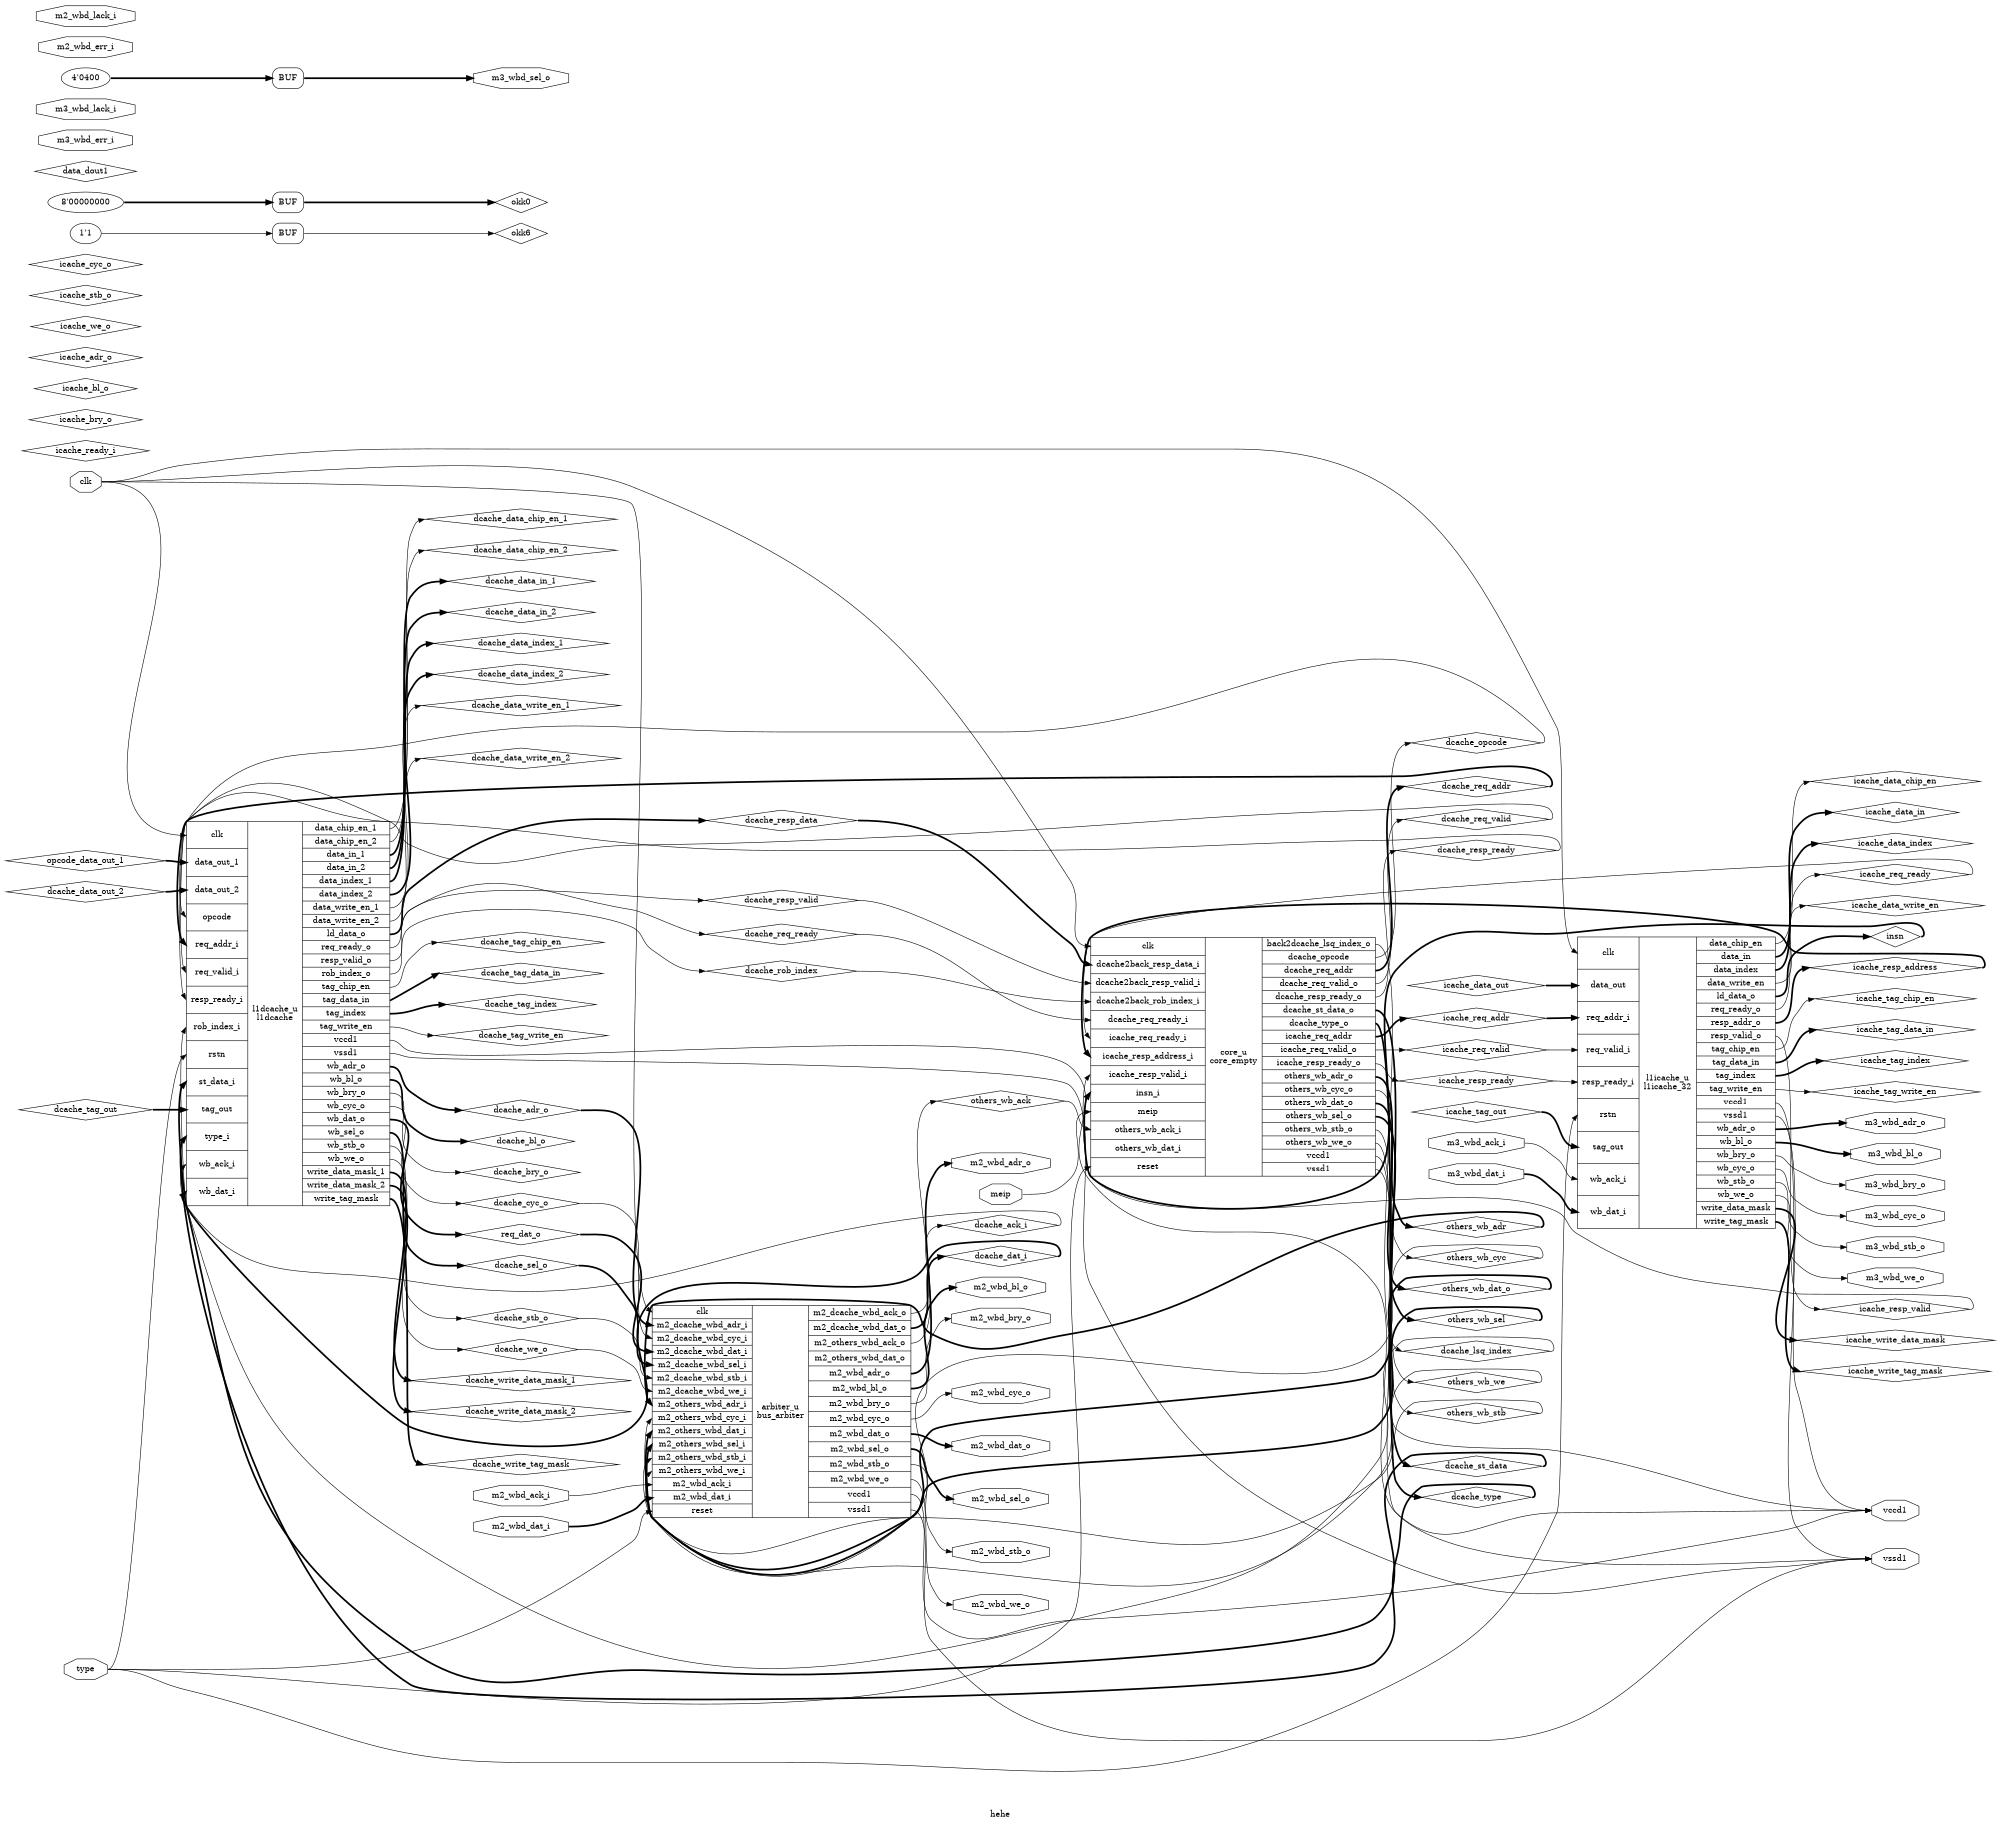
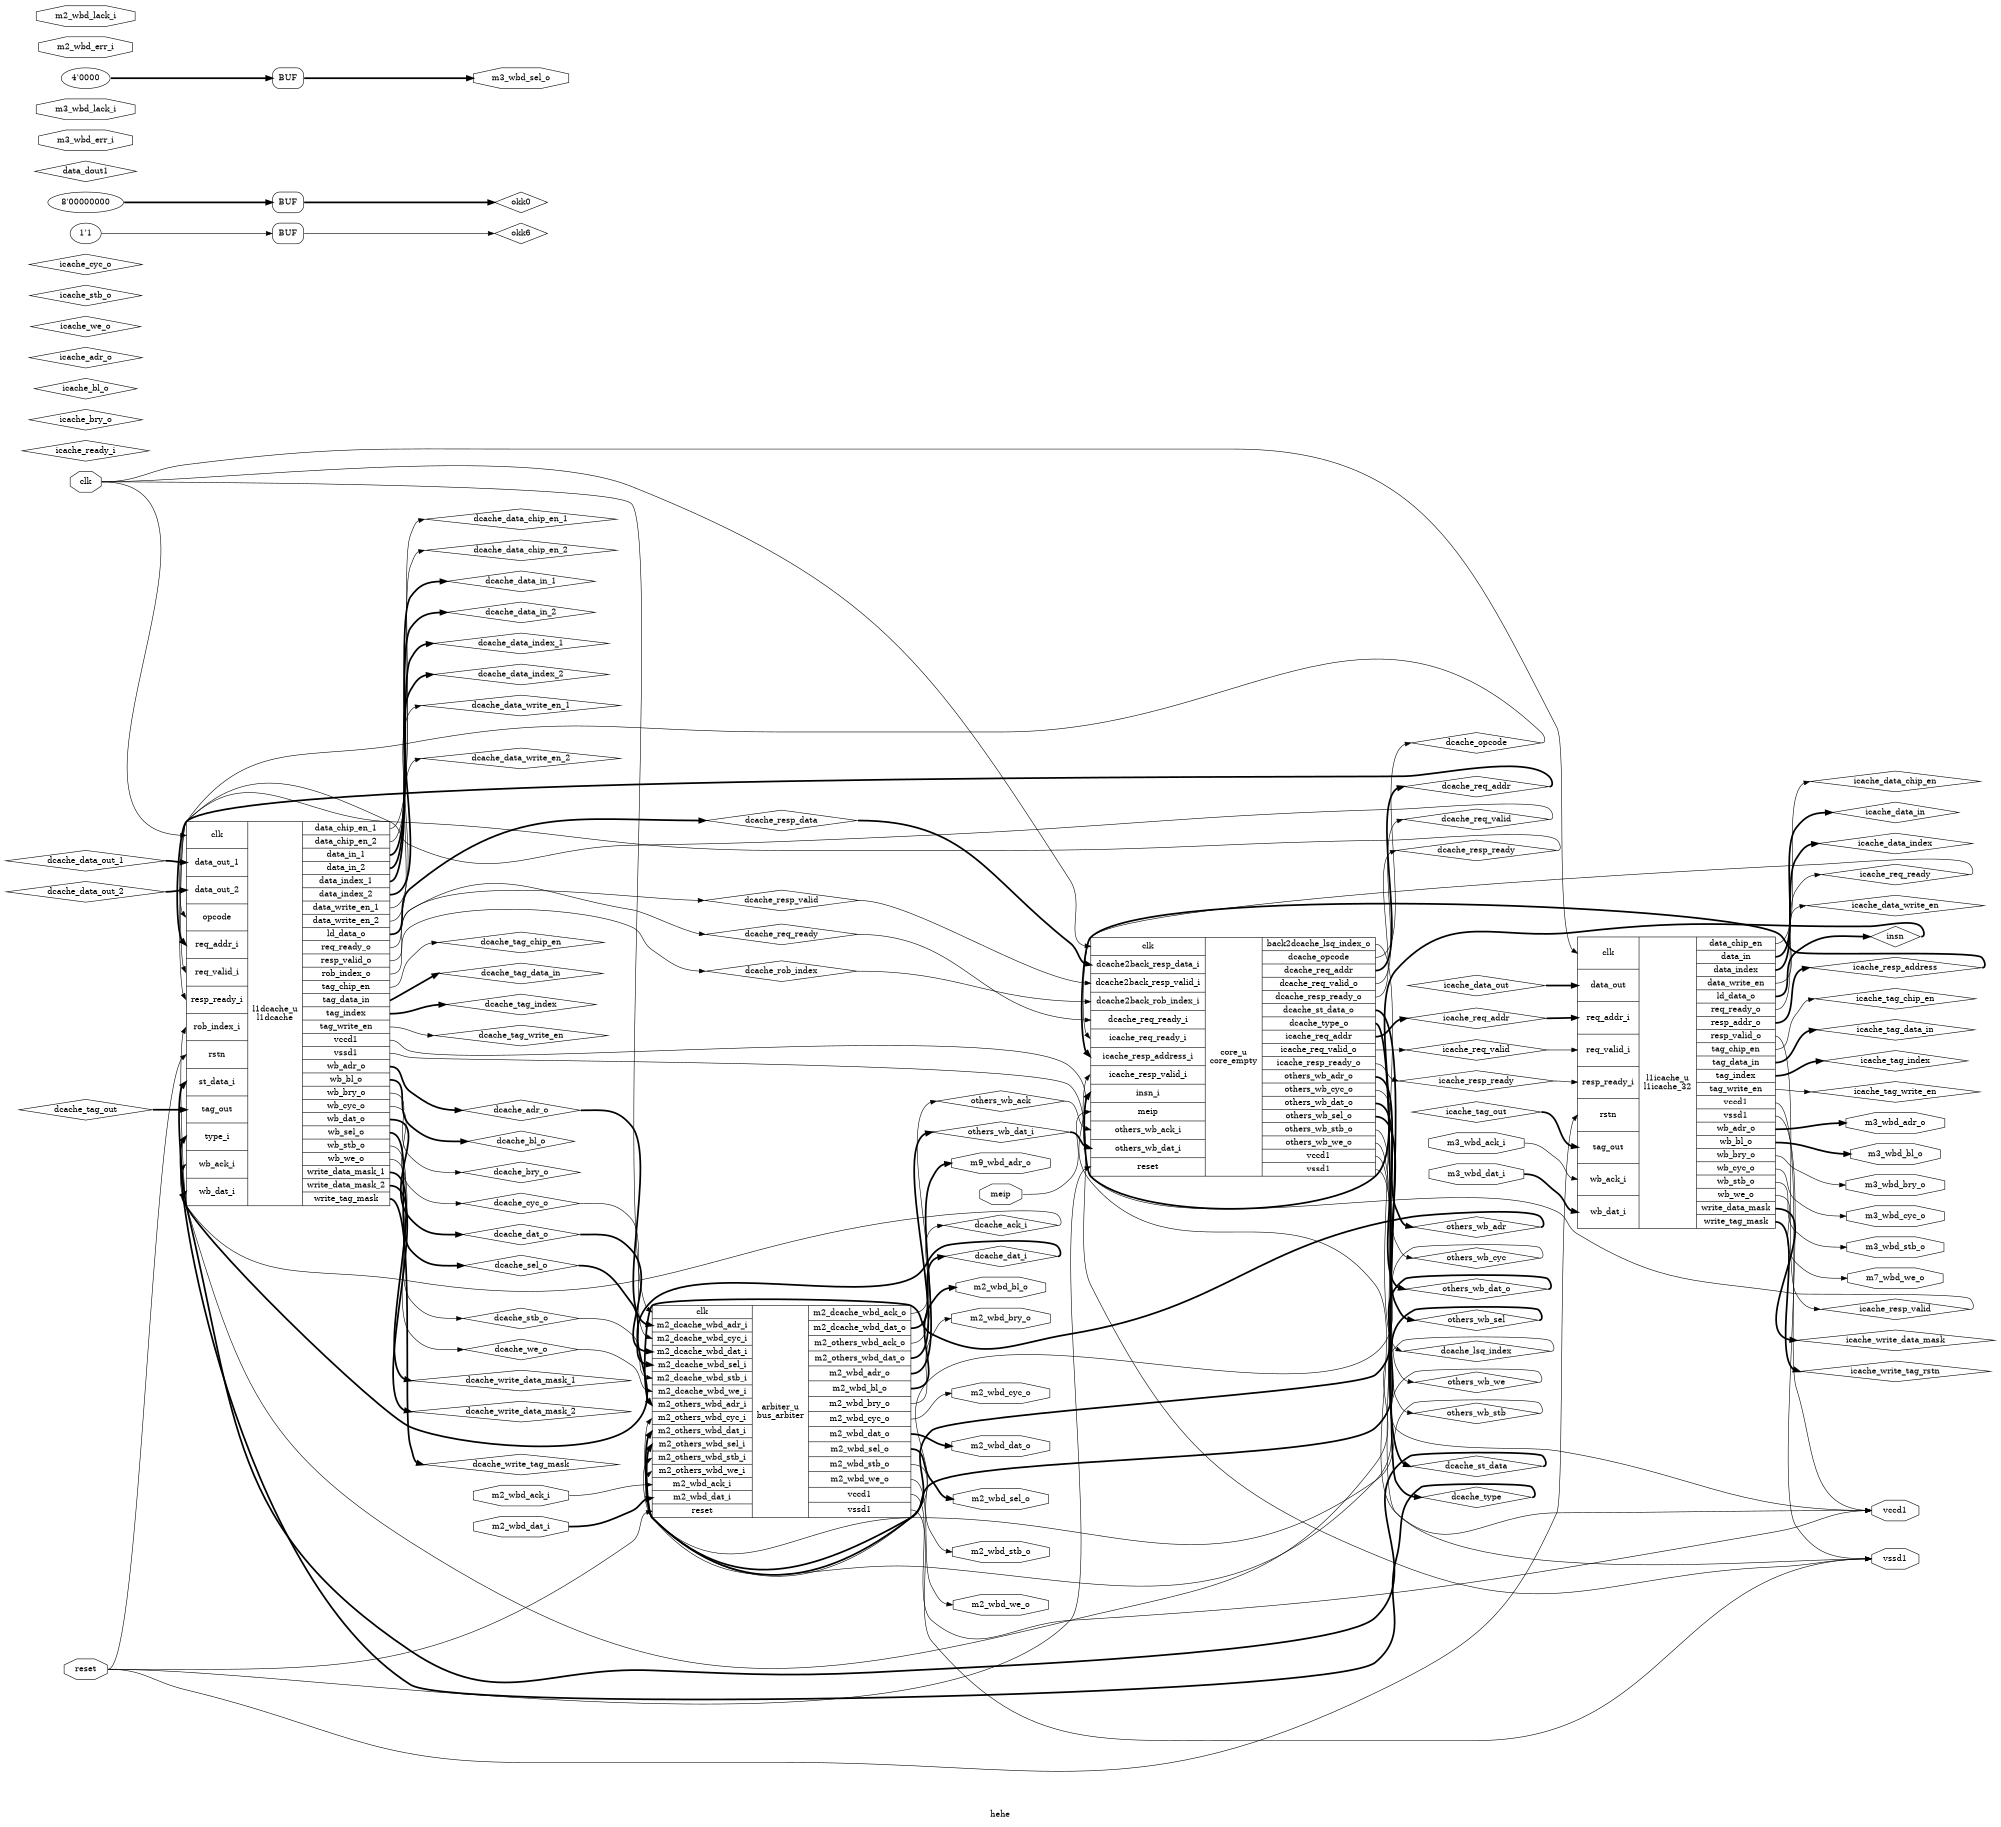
(86, 78) -> (86, 78)
(86, 861) -> (86, 861)
none -> (1001, 1132)
(1001, 1163) -> (1001, 1163)
(521, 1235) -> (521, 1235)
(1895, 1278) -> (1895, 1278)
(1895, 1371) -> (1895, 1371)
(86, 1669) -> (86, 1669)
